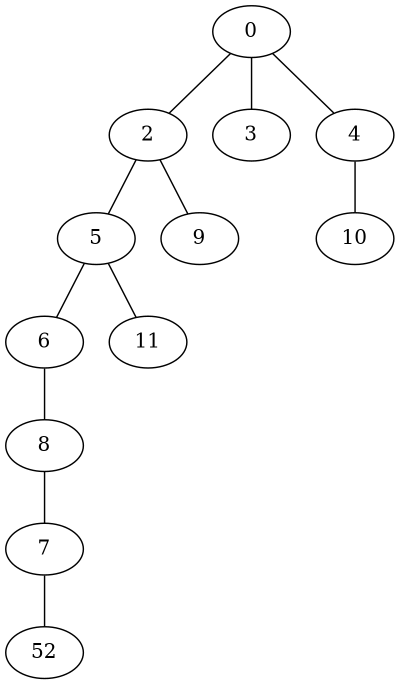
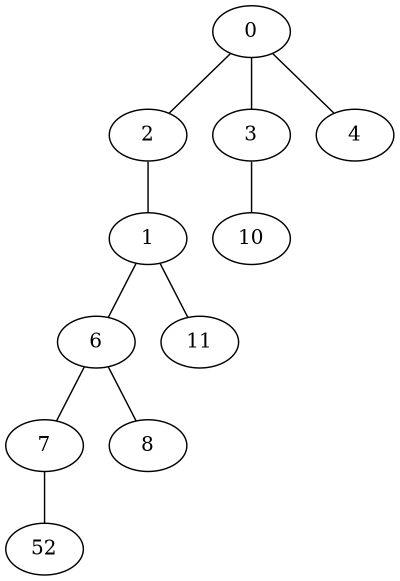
(355, 187) -> (252, 187)
(96, 239) -> (148, 239)
(200, 239) -> none
(45, 498) -> (70, 394)
